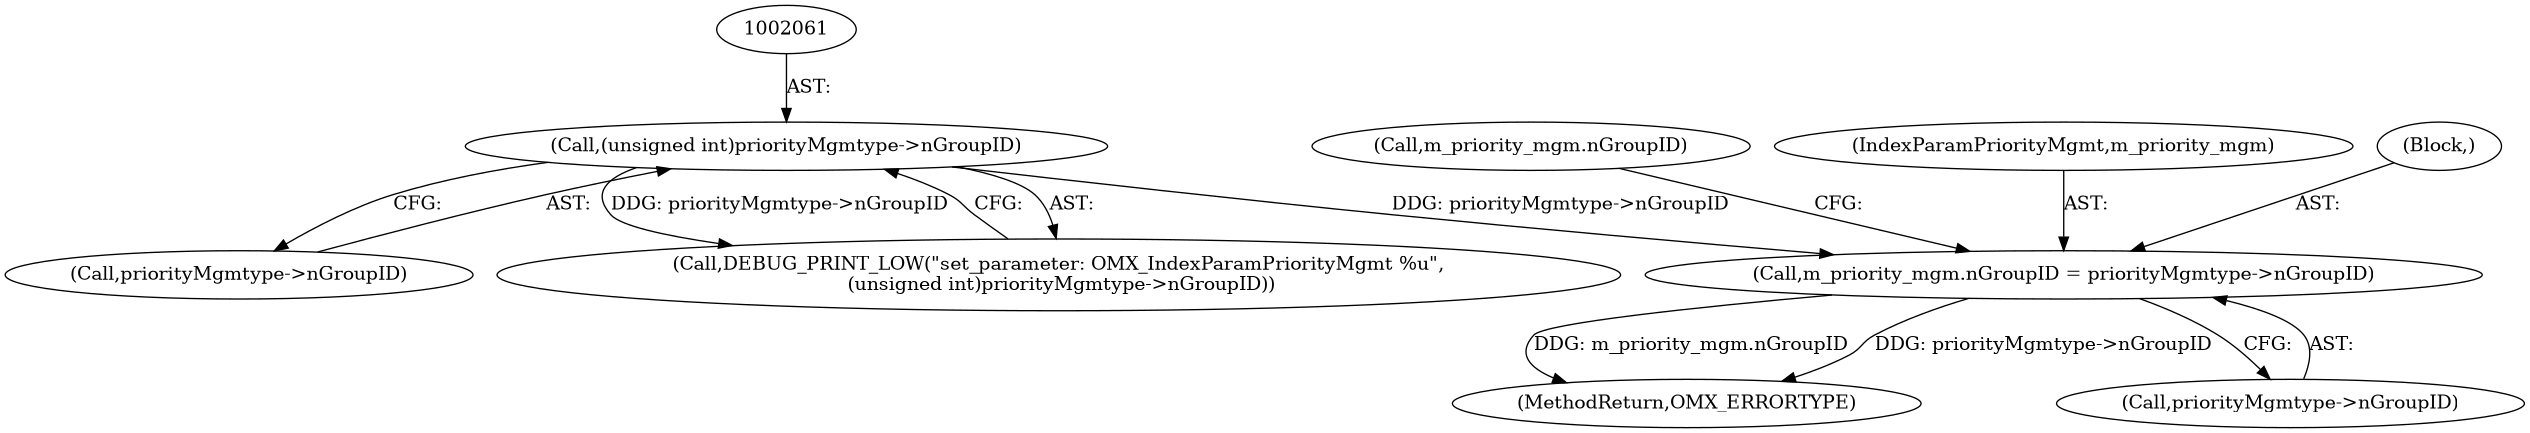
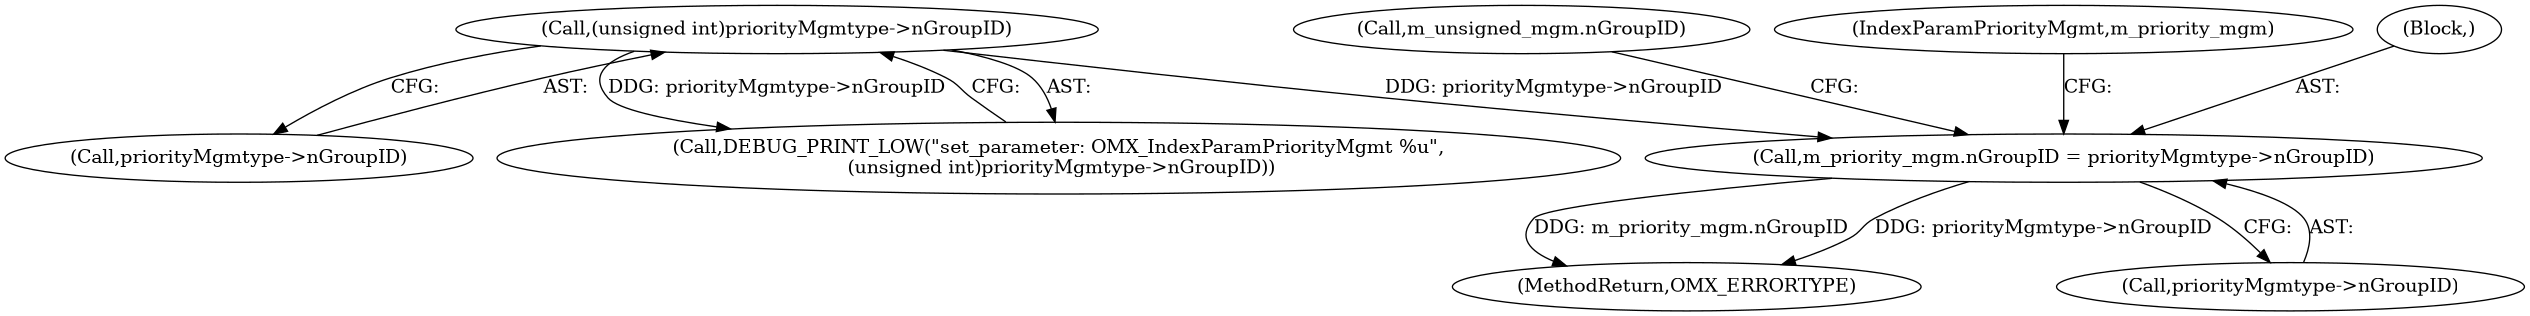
(786, 30) -> none
(1531, 146) -> (1522, 30)
(2089, 205) -> (2091, 88)
